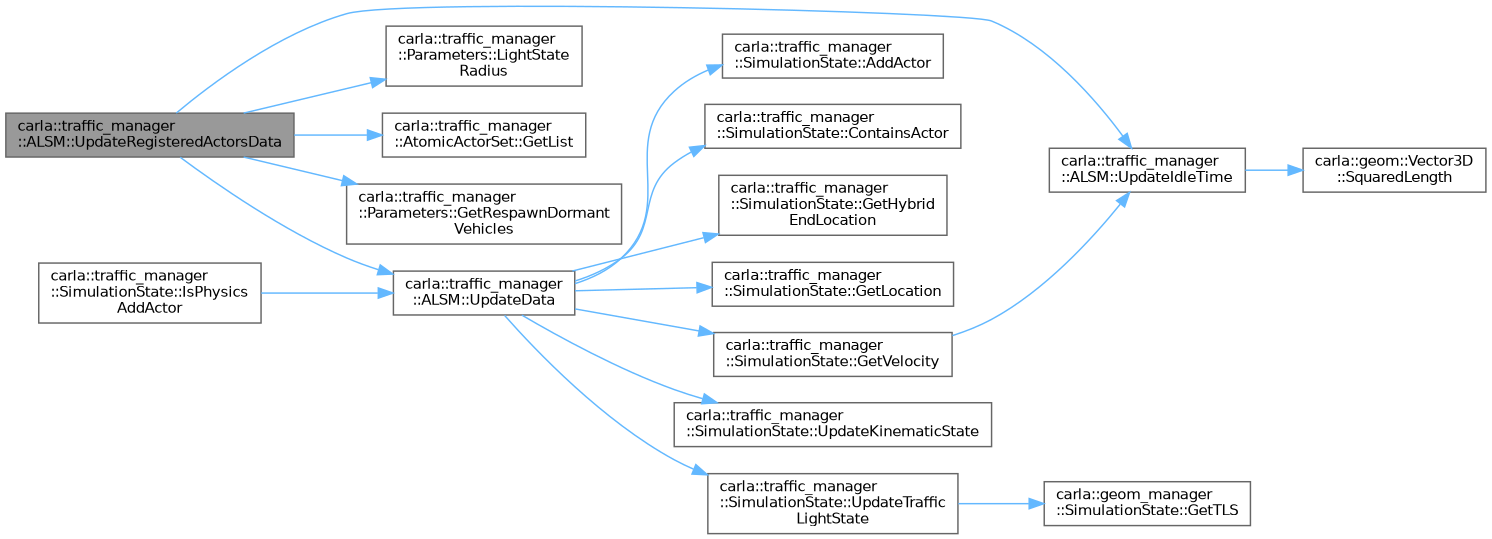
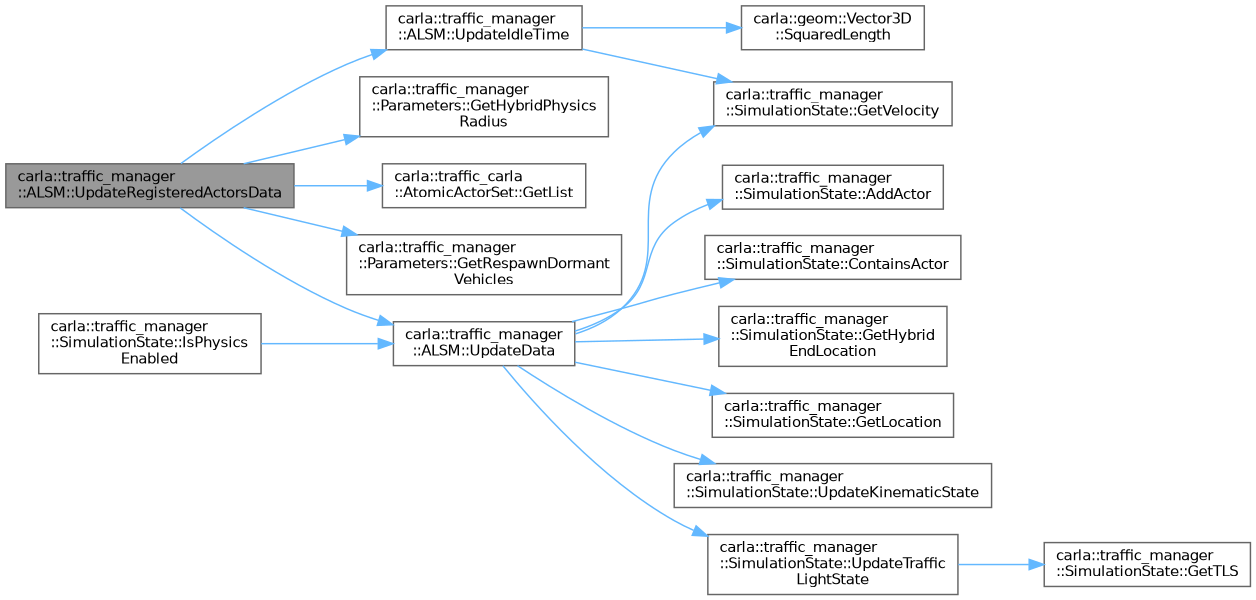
(484, 56) -> (484, 107)
(484, 135) -> (484, 186)
(1045, 282) -> (650, 64)
(150, 293) -> (150, 344)
(1147, 504) -> (1147, 565)
